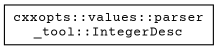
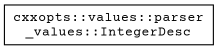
(109, 25) -> (109, 25)
